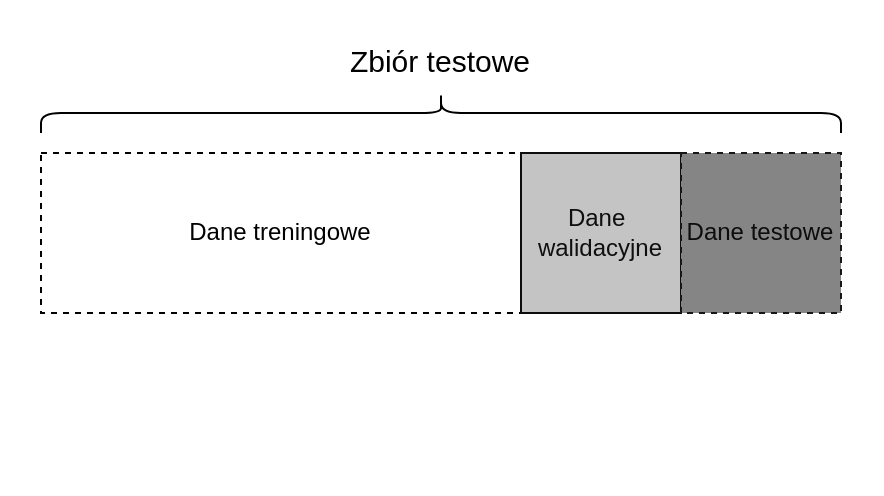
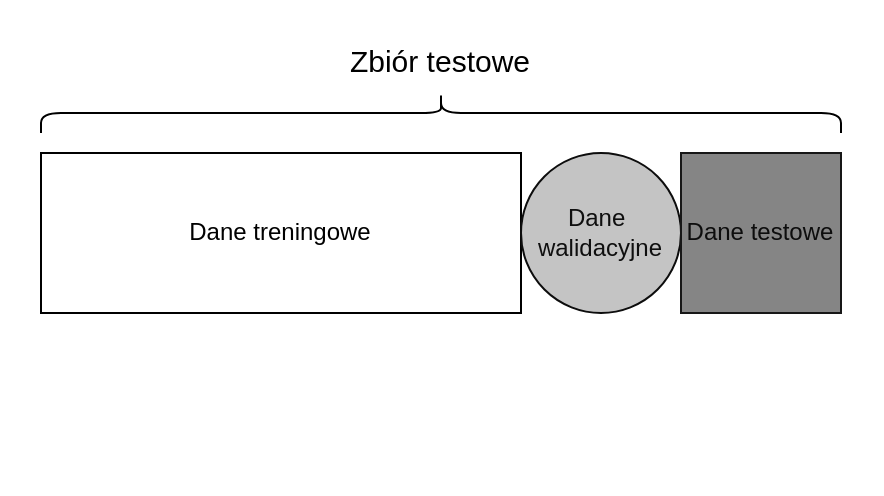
(281, 233) -> (281, 233)
(601, 233) -> (601, 233)
(761, 233) -> (761, 233)
